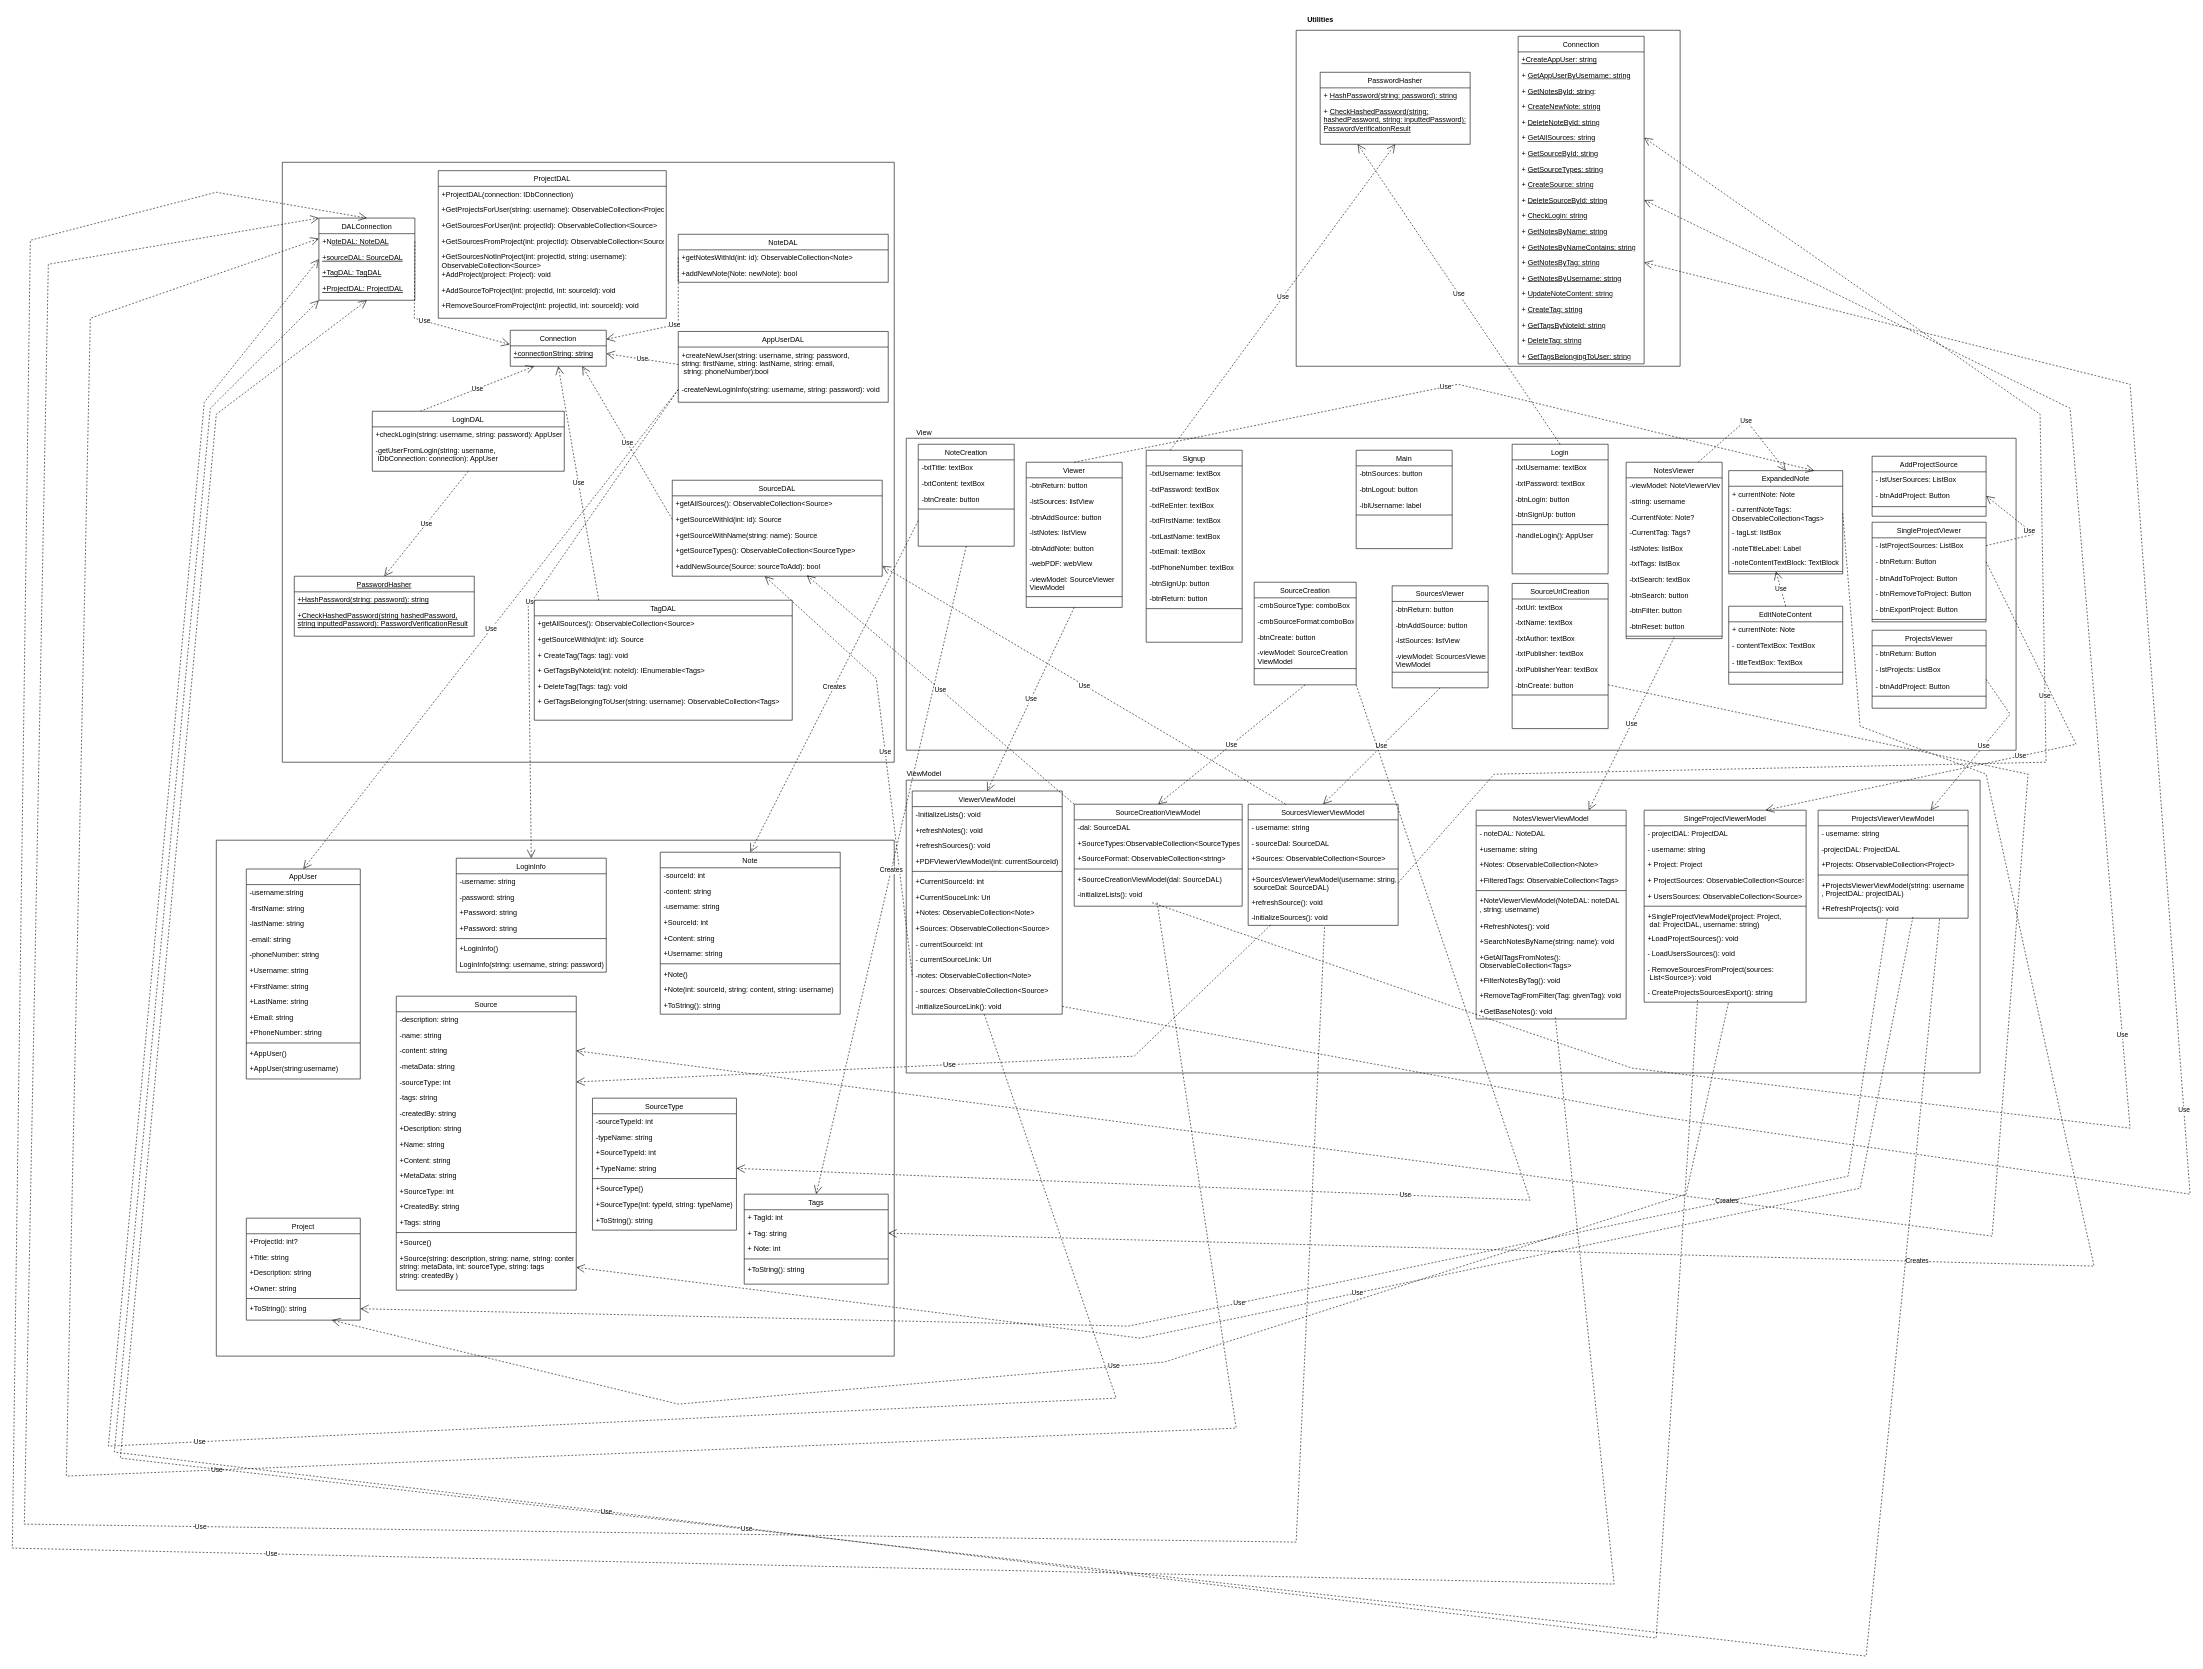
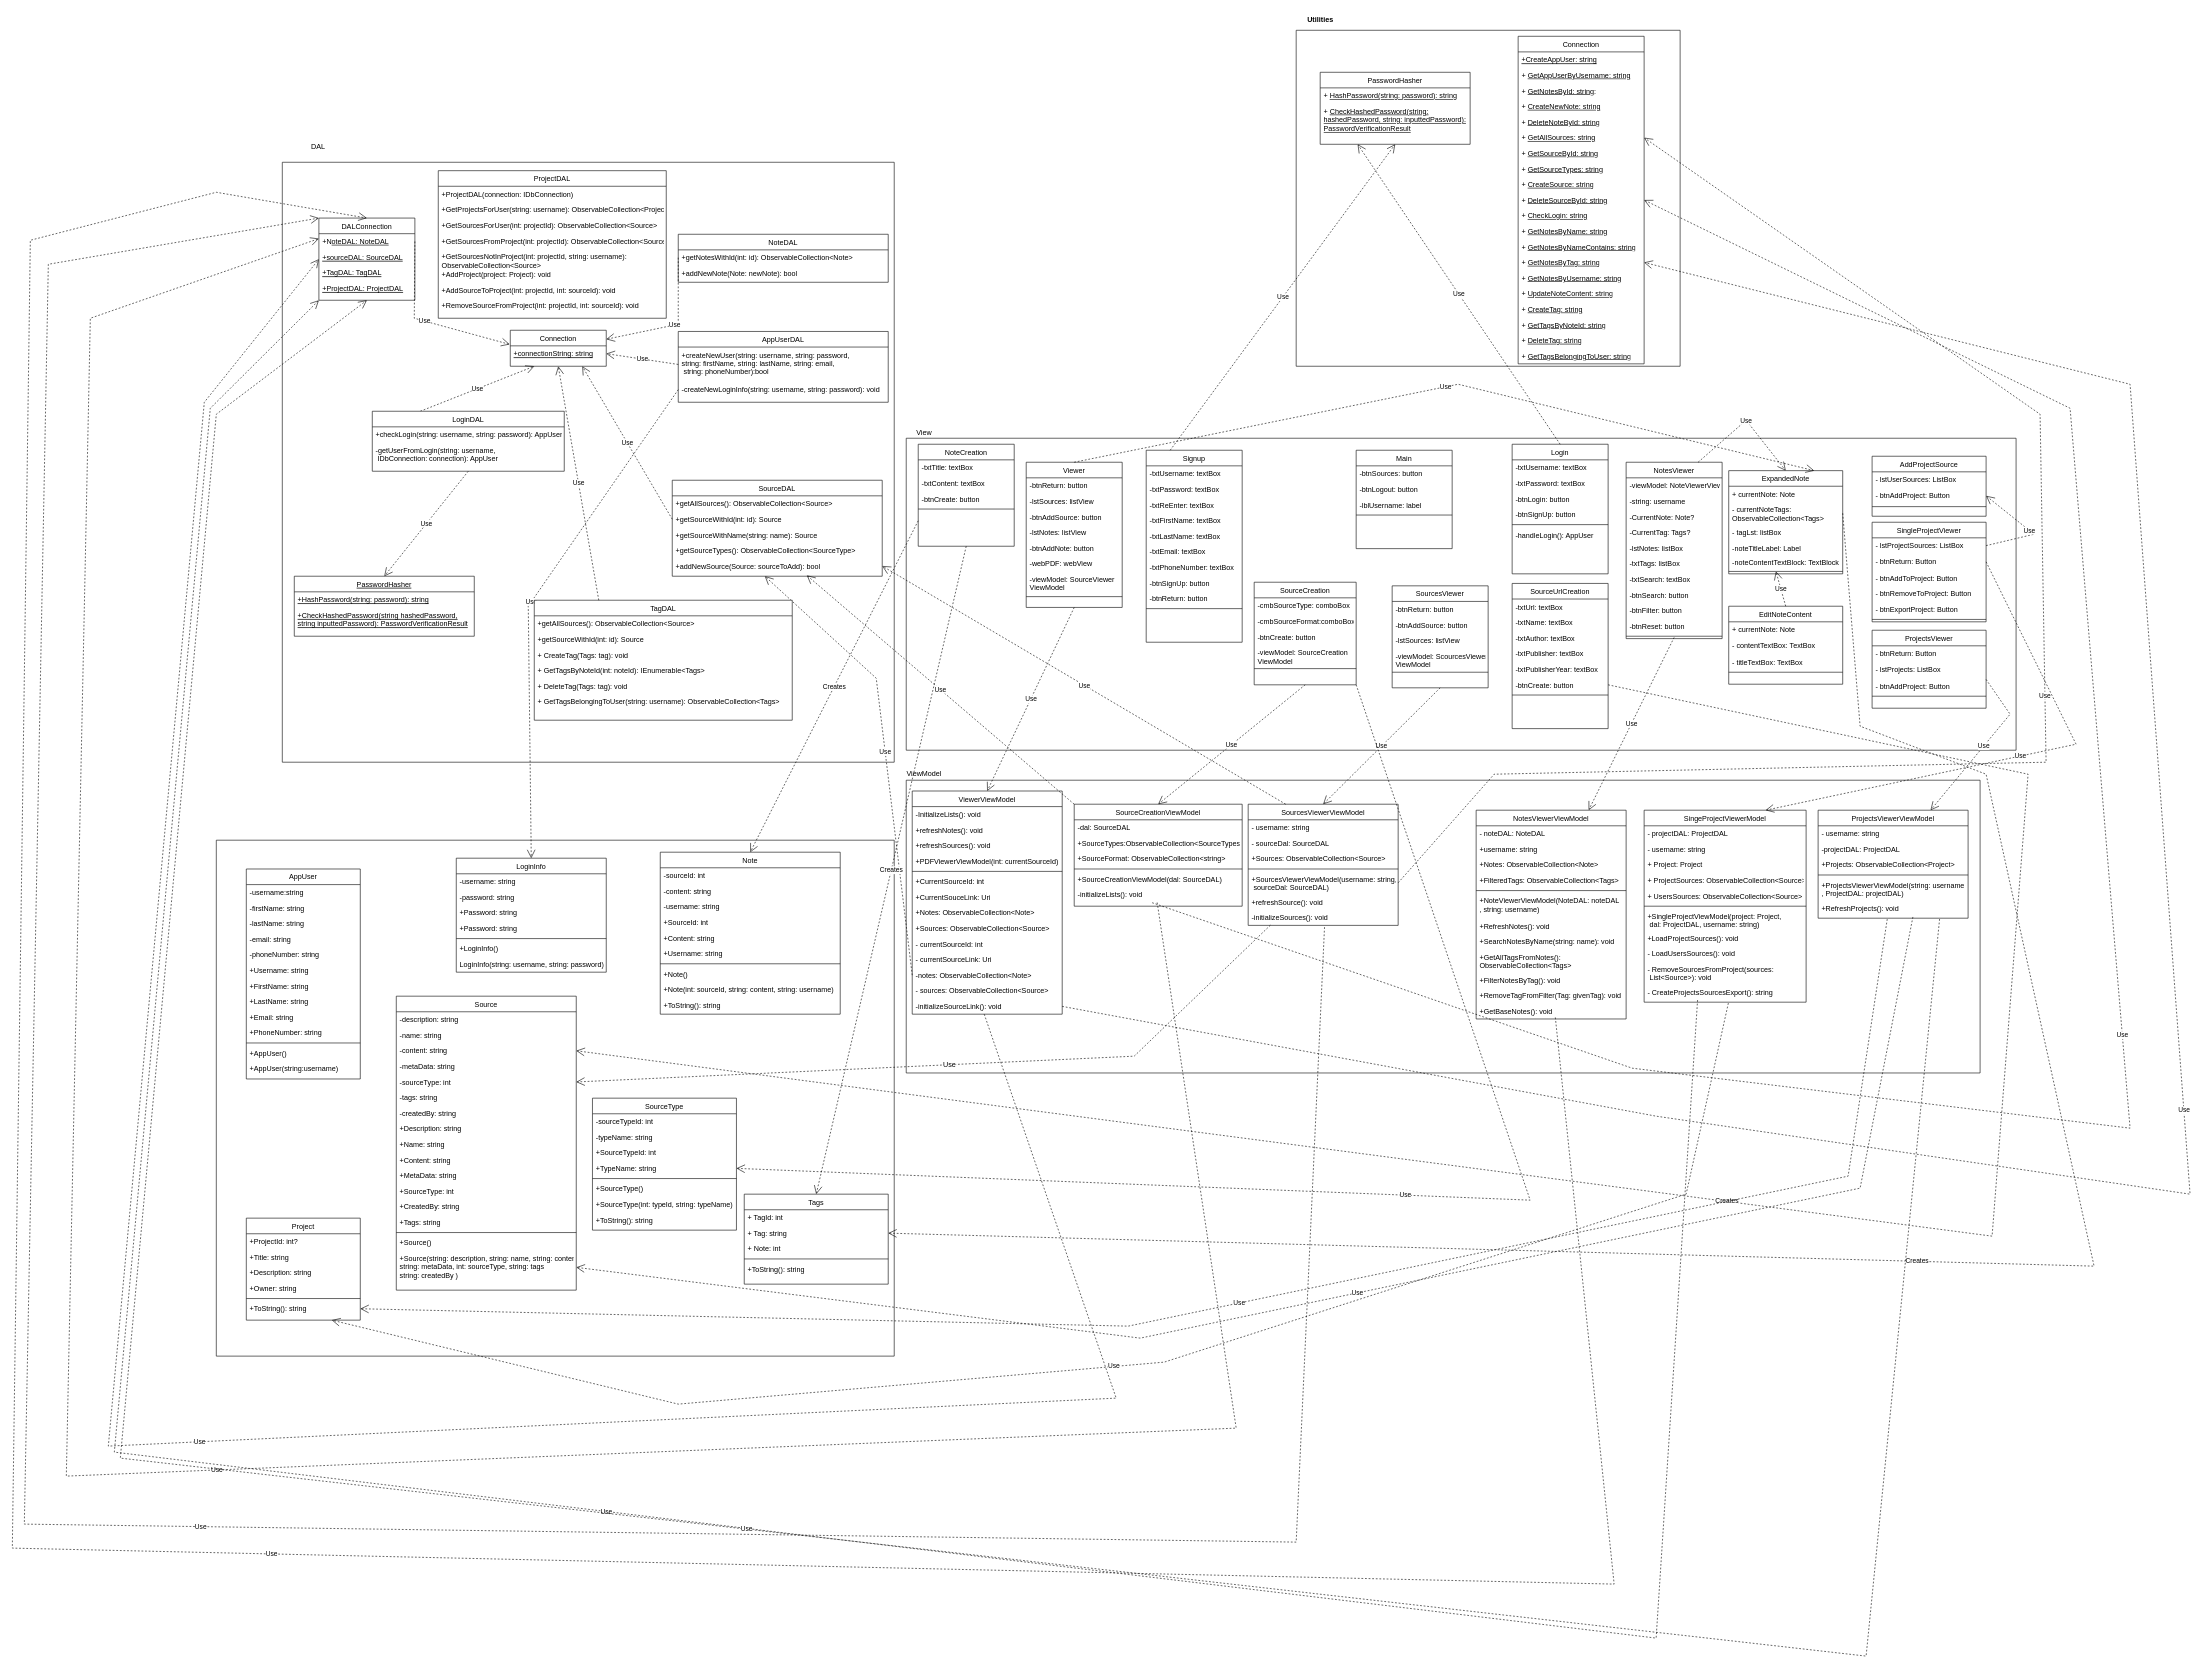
none -> (318, 147)
(466, 661) -> none
